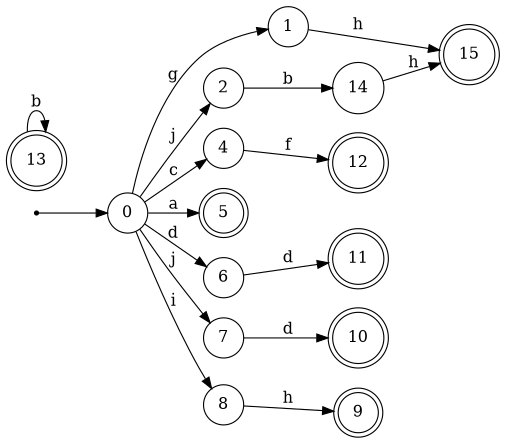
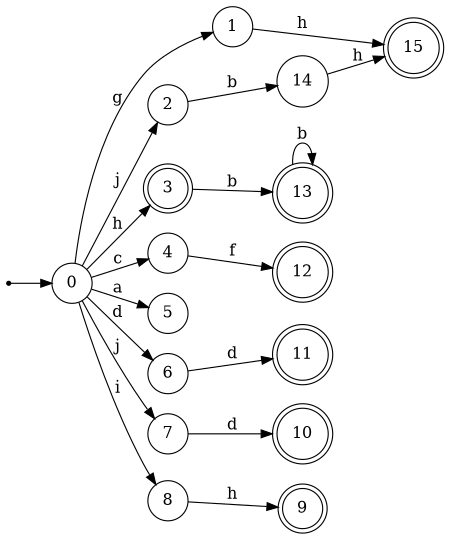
none -> (168, 188)
(224, 213) -> (168, 313)
